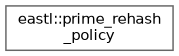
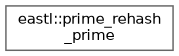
(89, 28) -> (89, 28)
